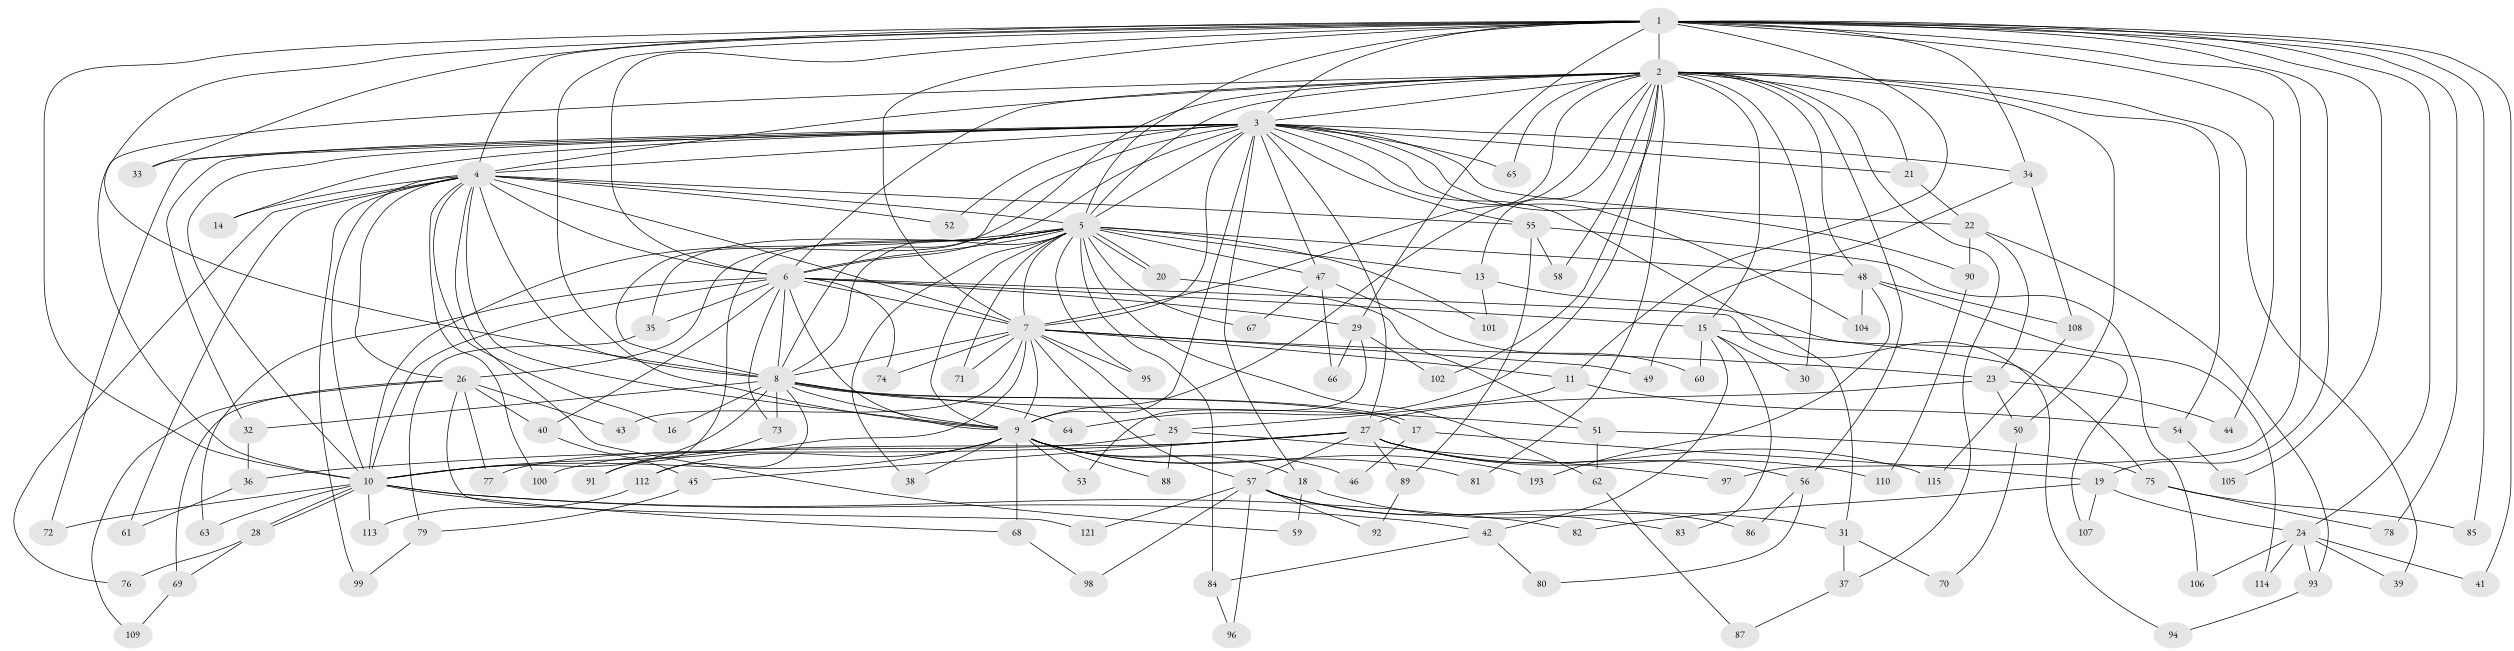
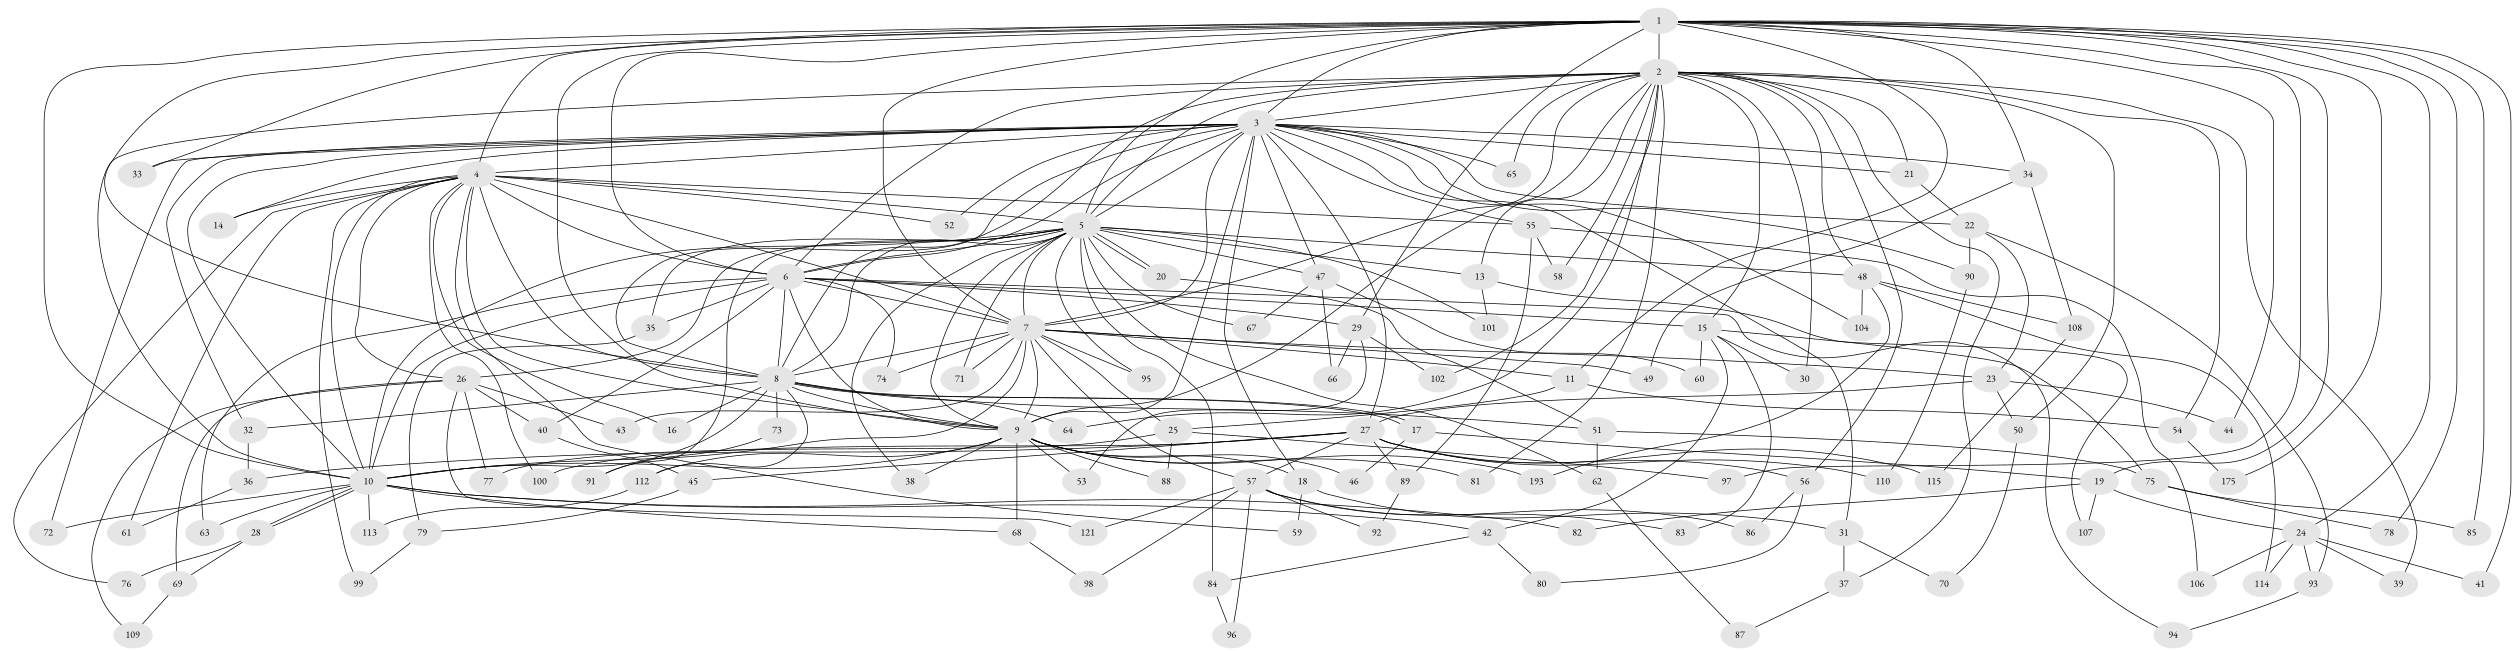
(1008, 106) -> none
(754, 354) -> none
(2229, 482) -> (2229, 482)
